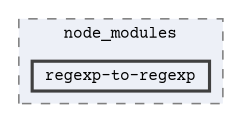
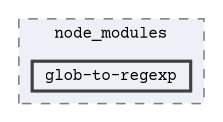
(121, 76) -> (111, 76)
